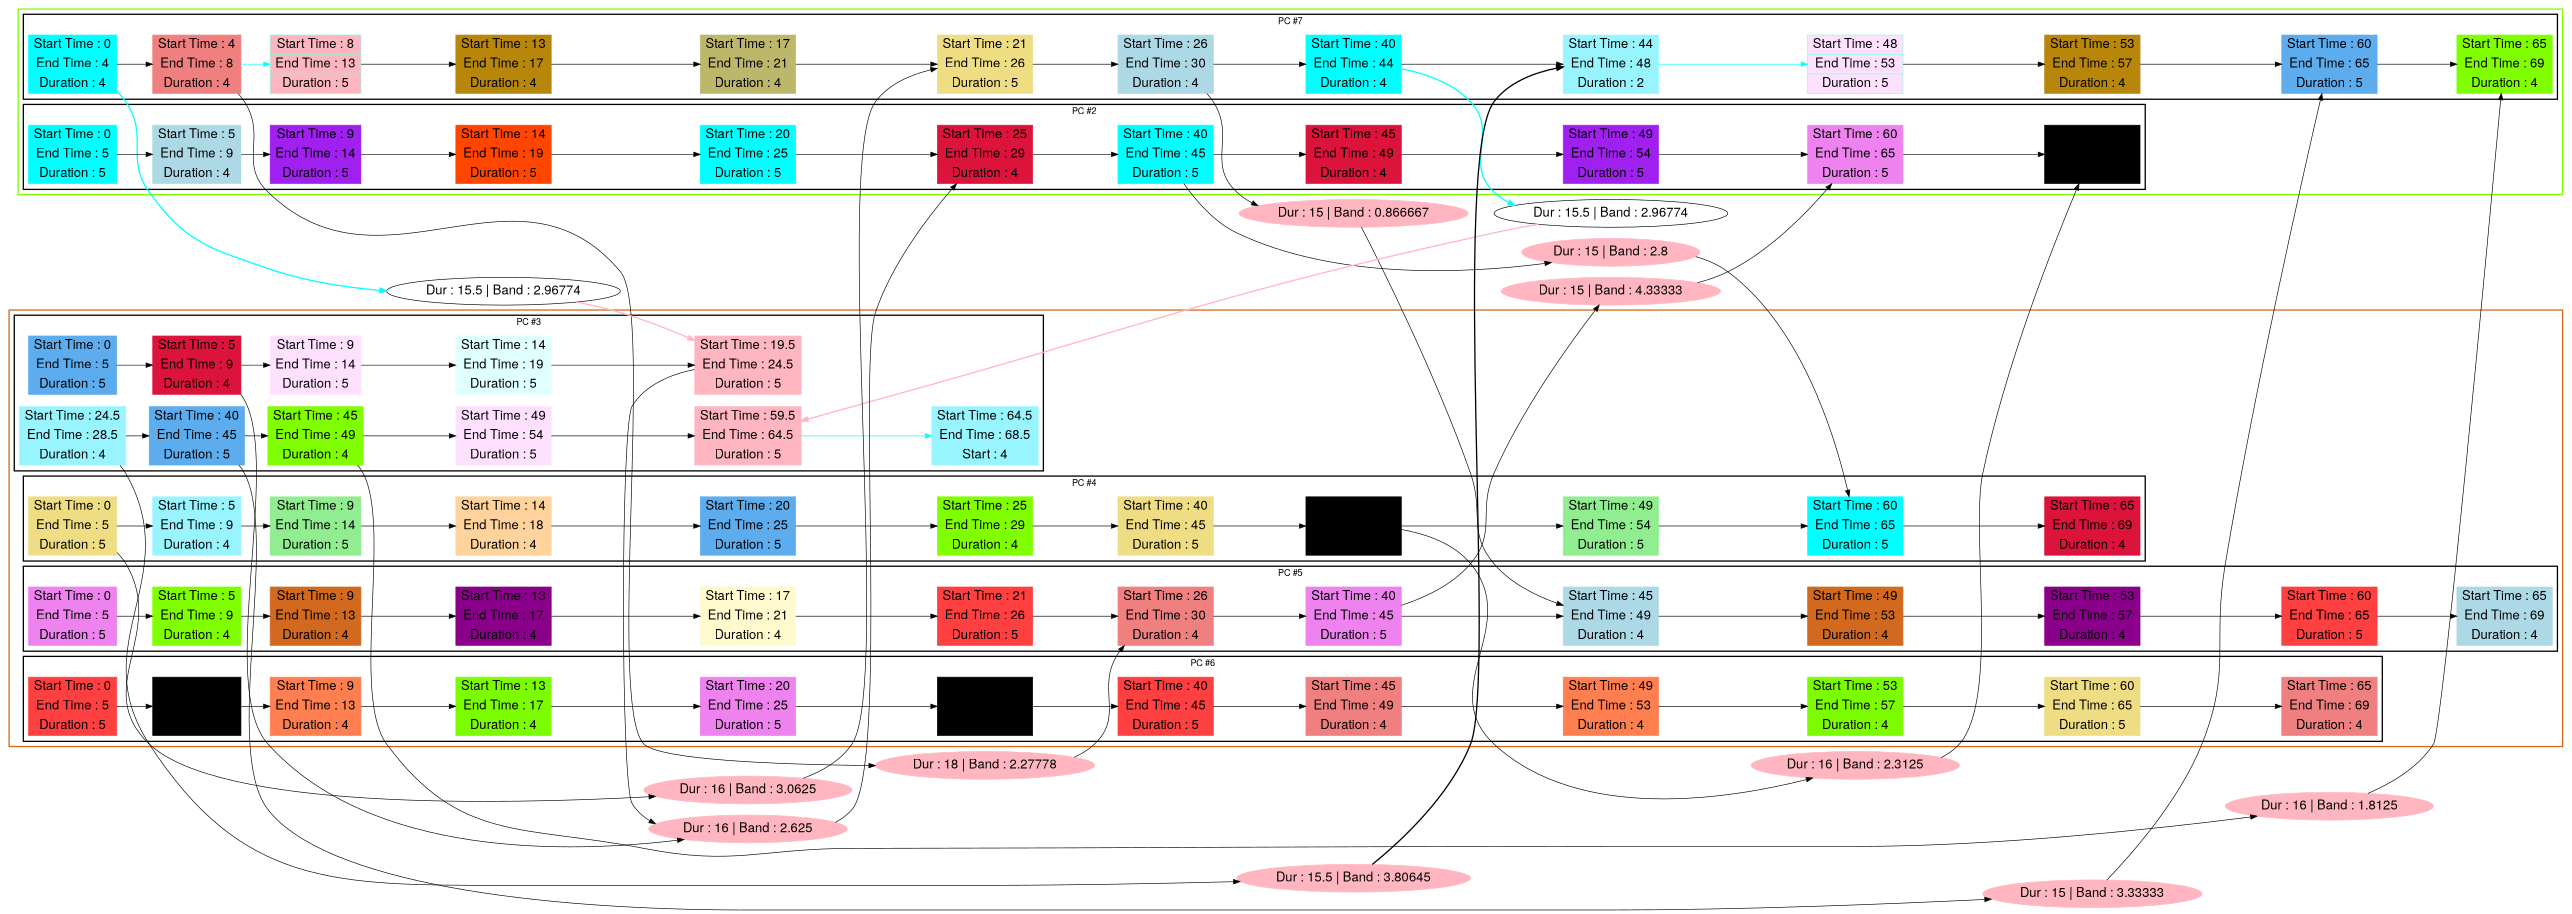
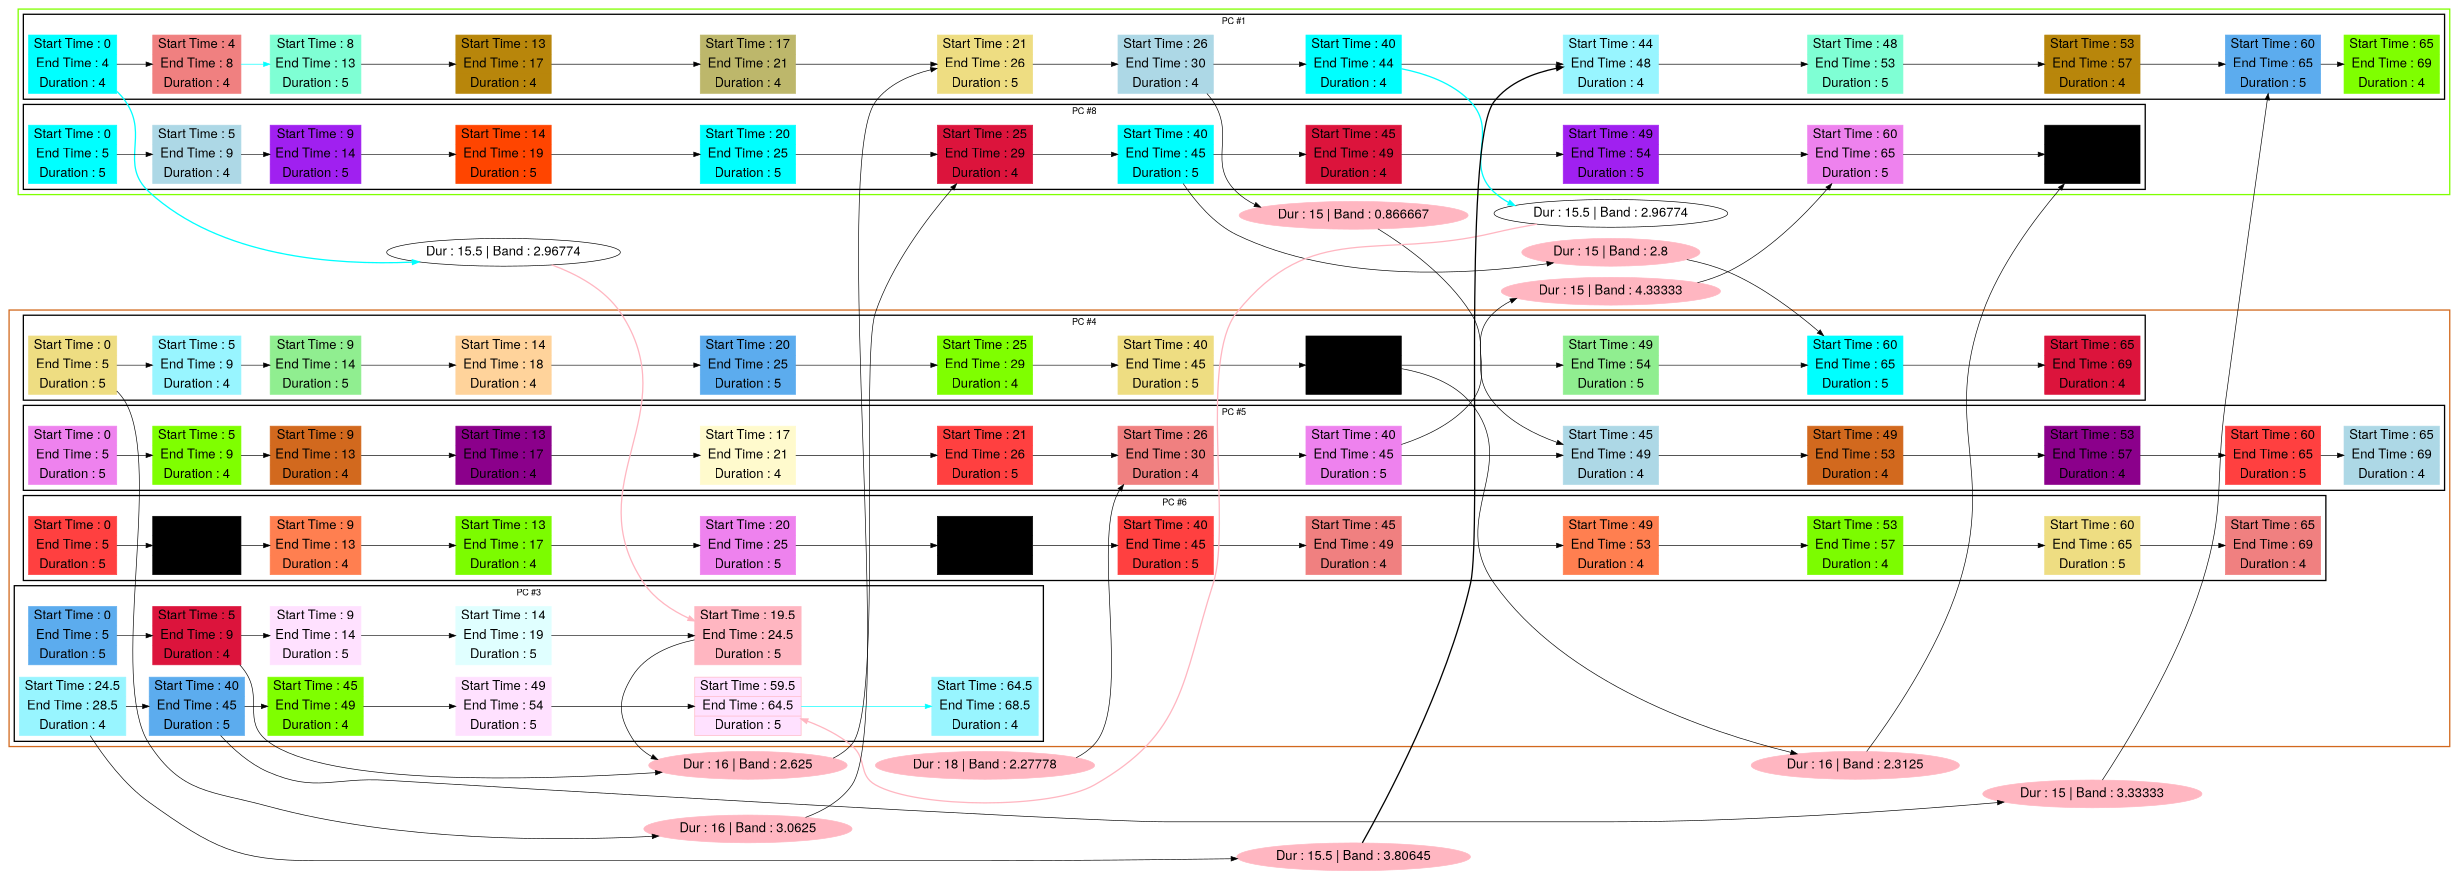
(1290, 22) -> (1234, 22)
(316, 64) -> (316, 64)
(1730, 64) -> (1730, 64)
(1855, 64) -> (1855, 64)
(1611, 83) -> (1611, 83)
(1084, 112) -> (1084, 112)
(633, 379) -> none
(748, 436) -> (748, 706)
(985, 455) -> (985, 725)
(2329, 806) -> none
